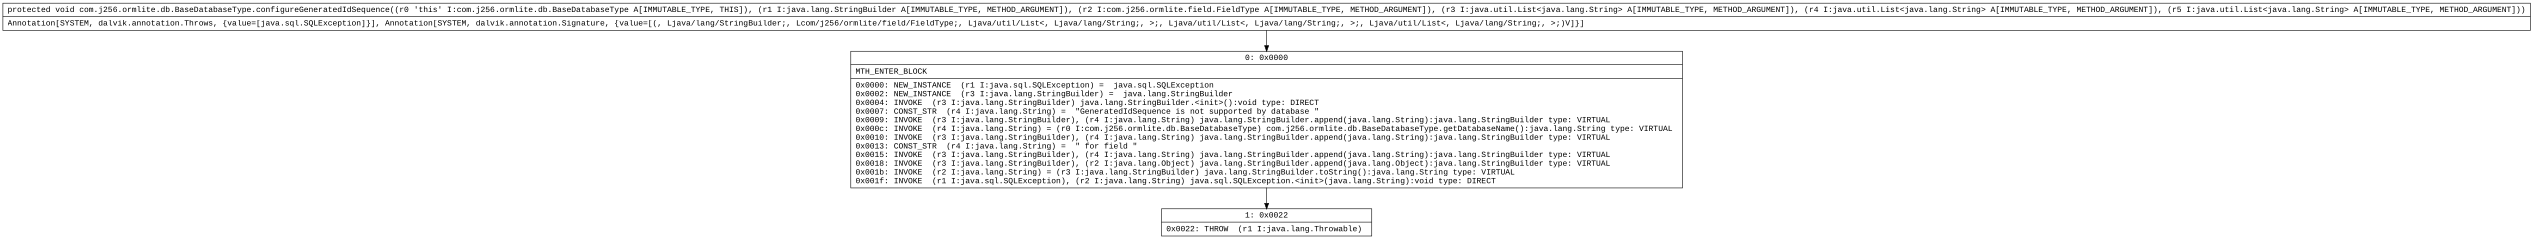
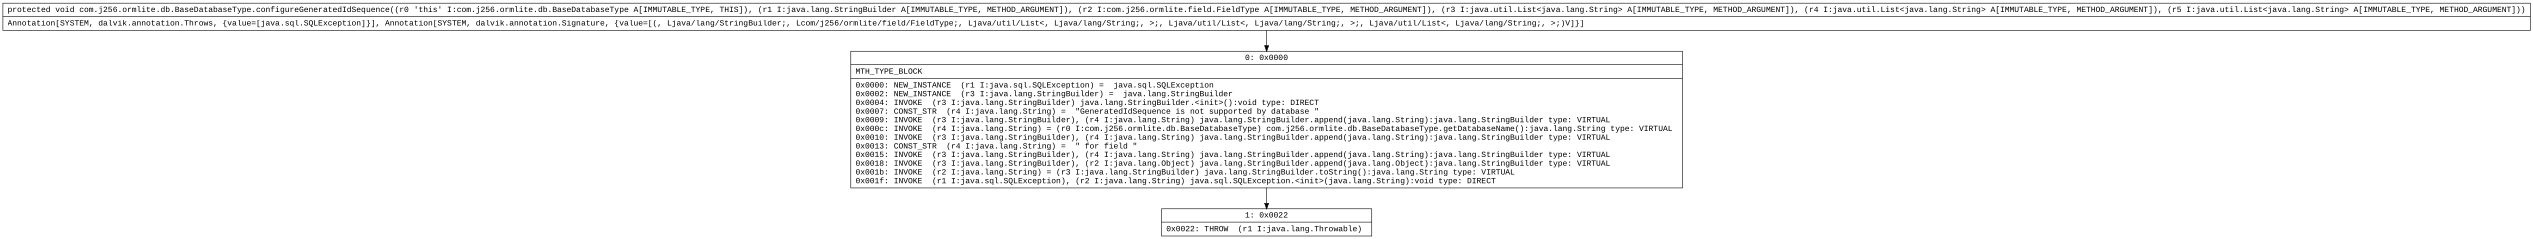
(891, 71) -> (889, 71)
